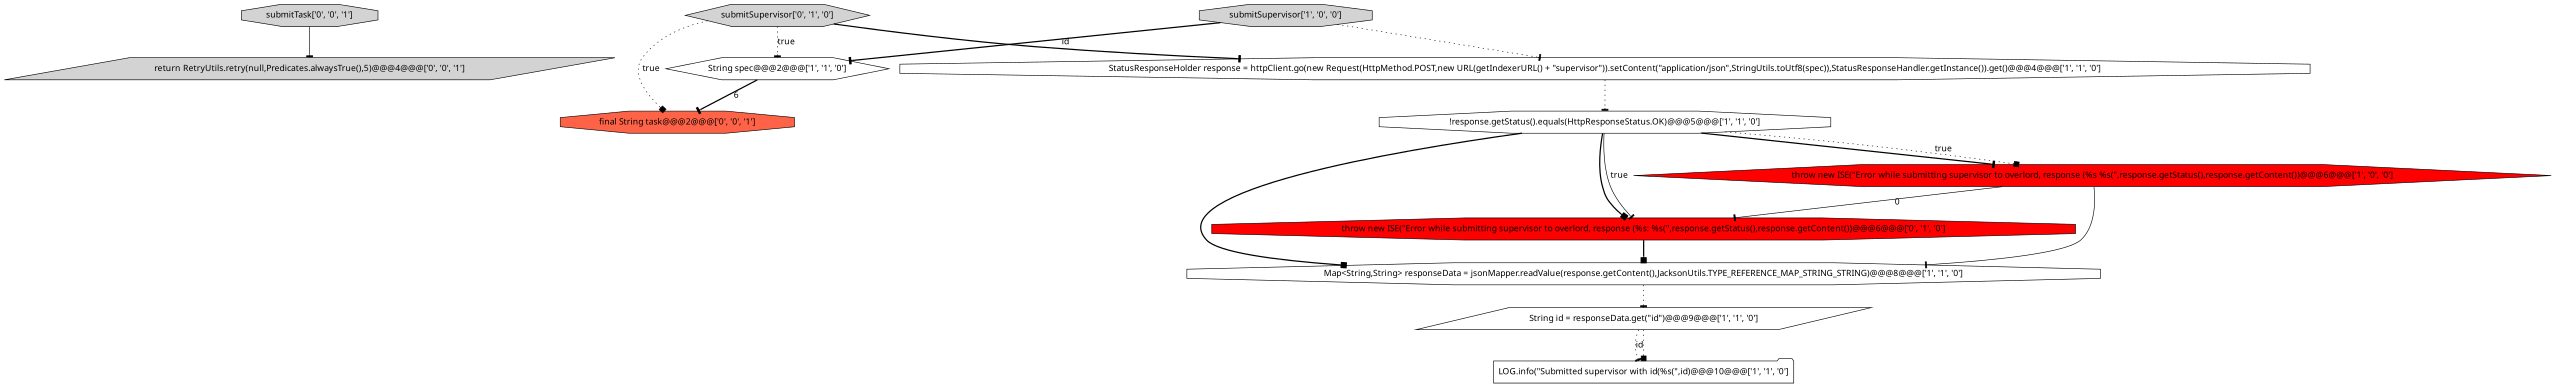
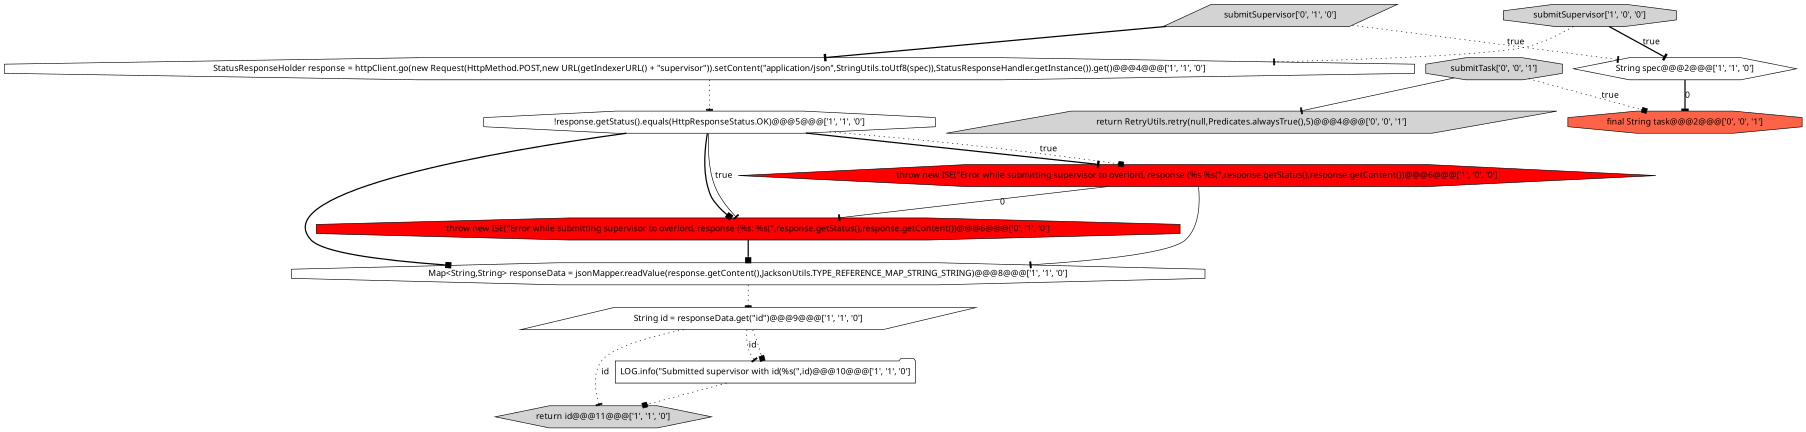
(777, 15) -> (1280, 15)
(1066, 42) -> (1652, 42)
(649, 50) -> (1585, 94)
(737, 95) -> (1688, 95)
none -> (603, 417)
